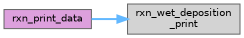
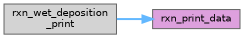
(104, 19) -> (130, 19)
